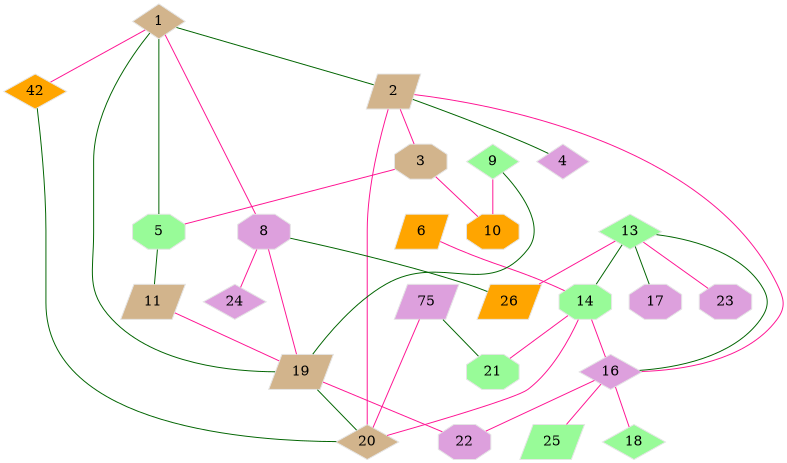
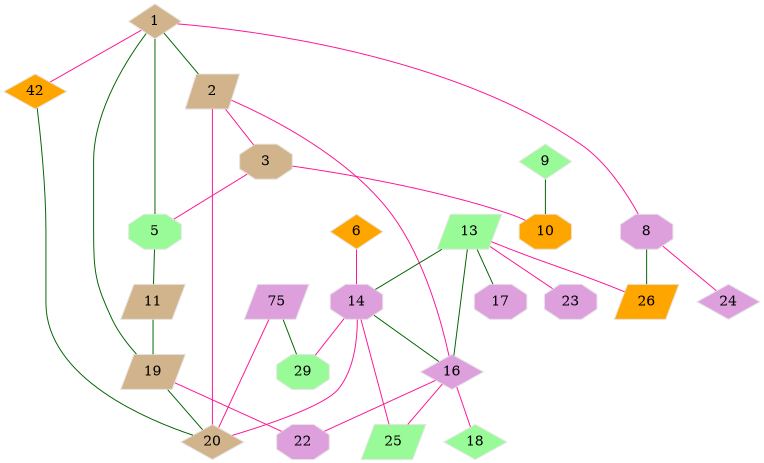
(563, 162) -> none
(493, 197) -> (545, 197)
(422, 232) -> (357, 232)
(630, 232) -> (469, 232)
(453, 273) -> none
(283, 302) -> none
(585, 302) -> (357, 302)
(227, 337) -> (153, 337)
(599, 338) -> (406, 338)
none -> (375, 372)
(493, 372) -> (303, 372)
